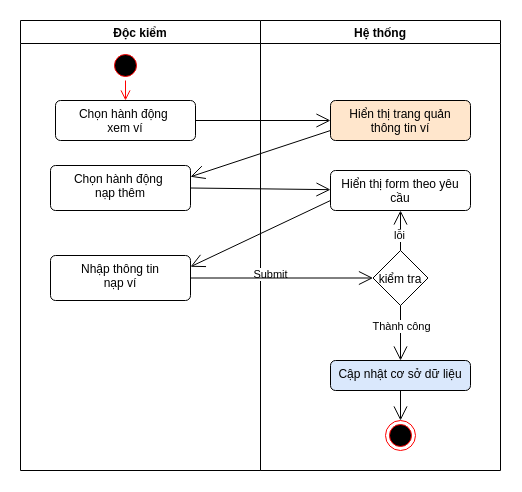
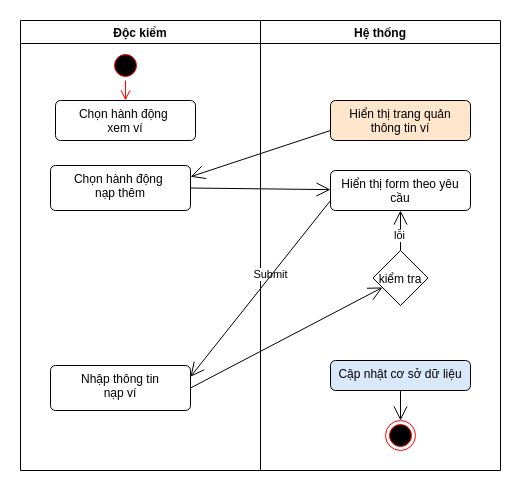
(262, 121) -> none
(121, 278) -> (121, 388)
(401, 332) -> none
